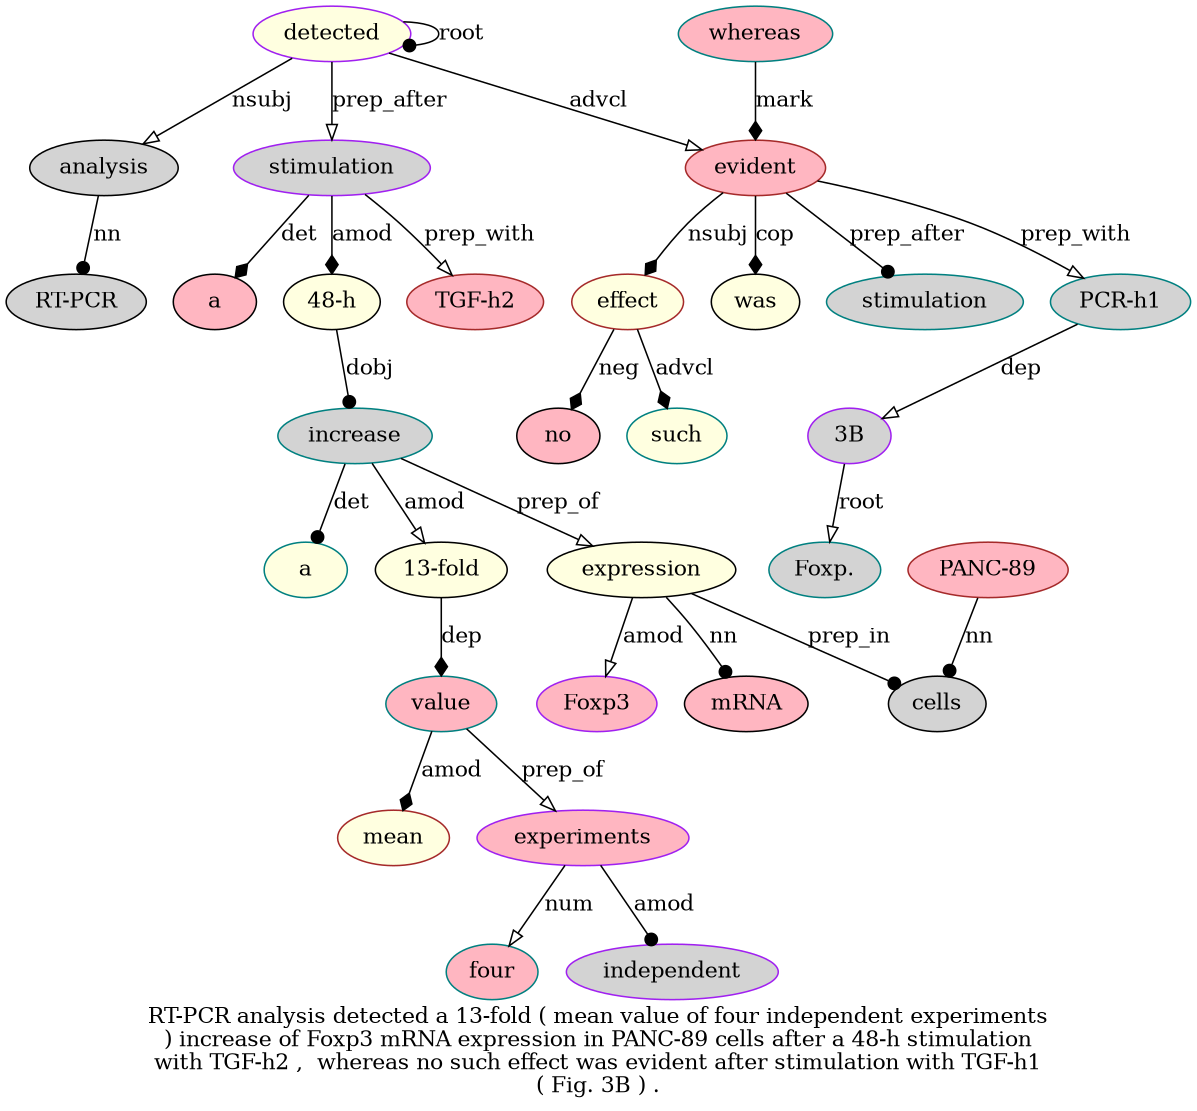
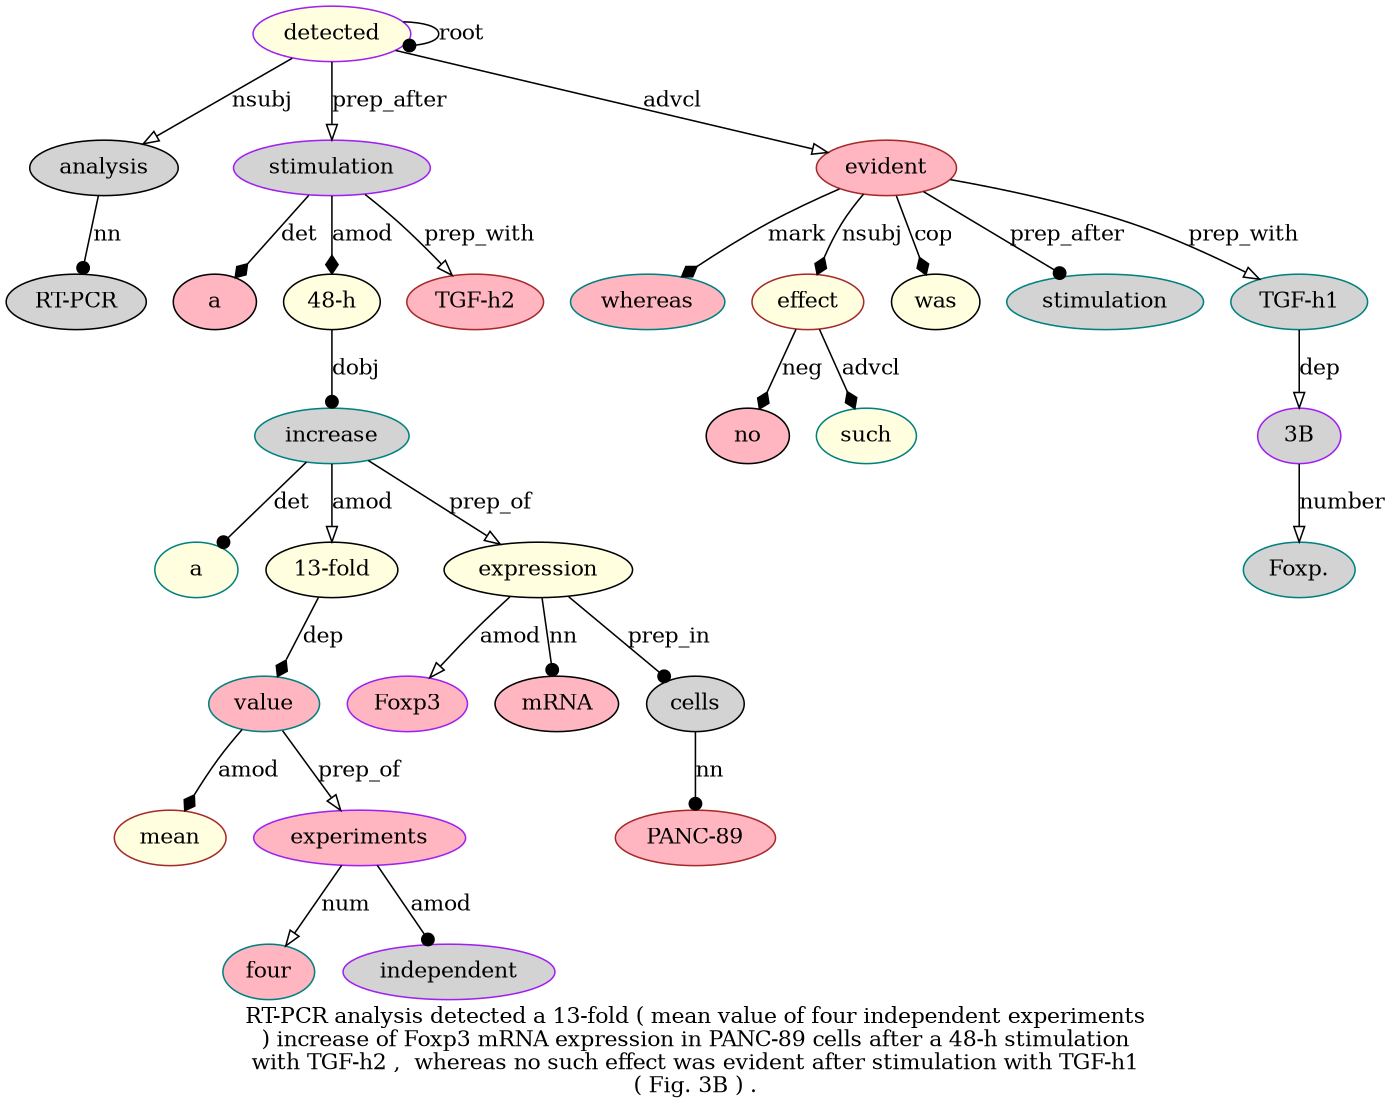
(756, 92) -> (766, 224)
(1121, 302) -> (1299, 302)
(862, 503) -> (1342, 503)
(965, 631) -> (695, 765)
